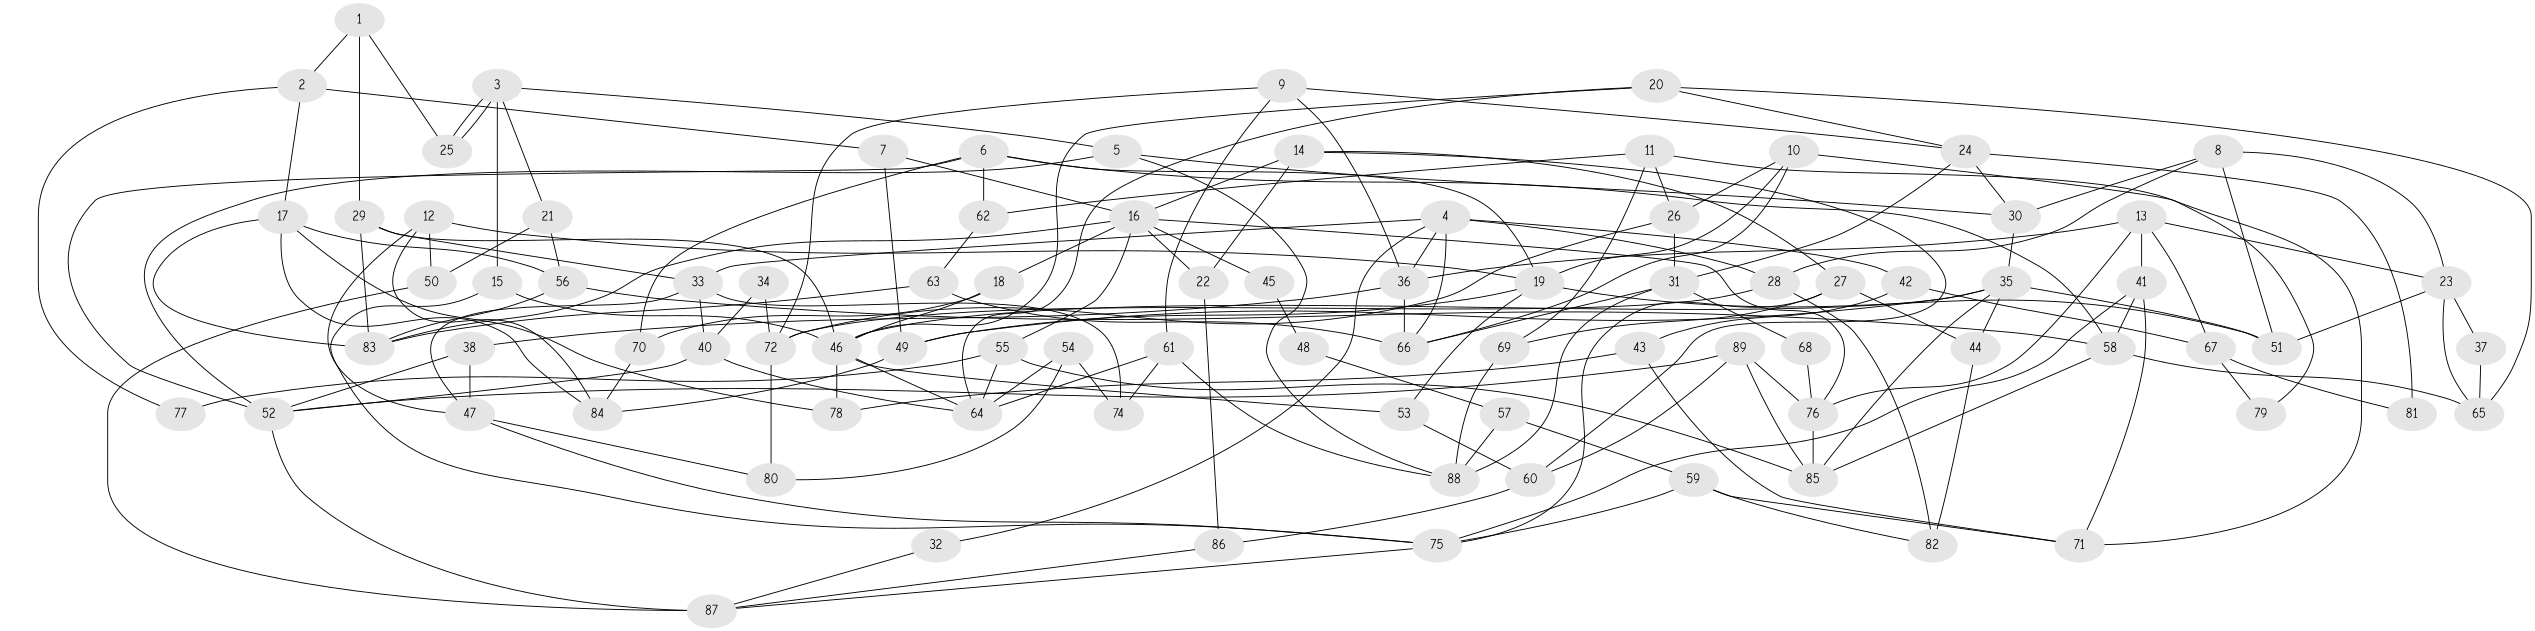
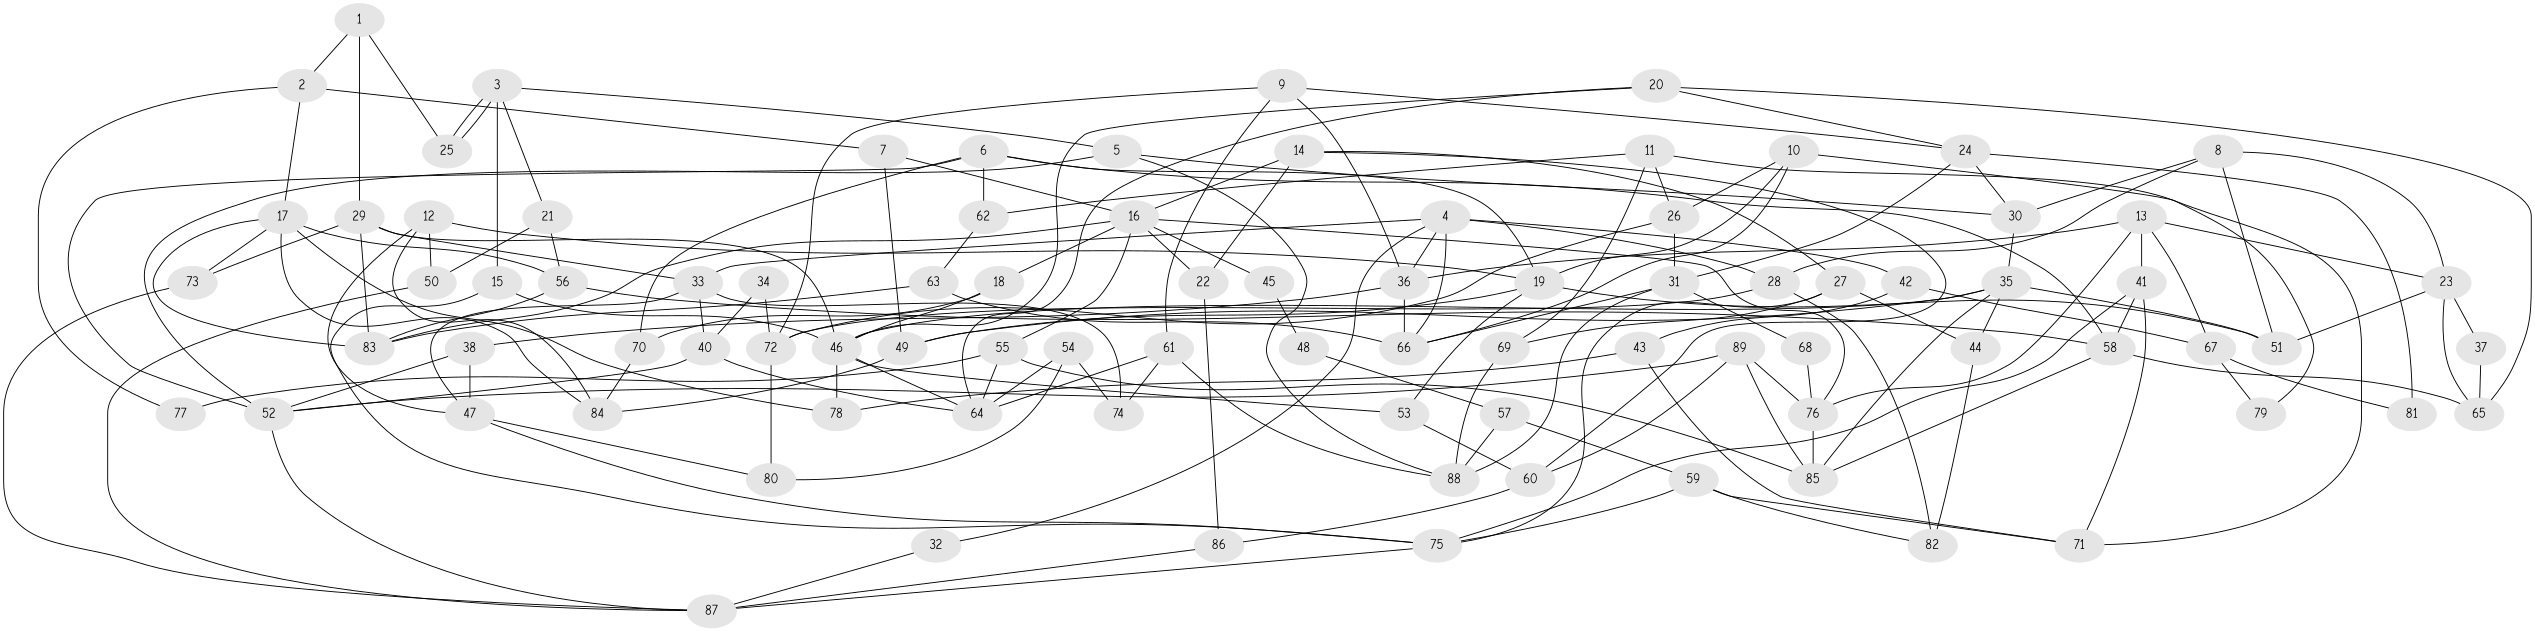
none -> (193, 283)
